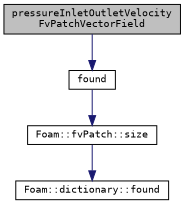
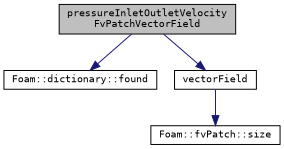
(92, 80) -> (215, 80)
(92, 158) -> (115, 49)
